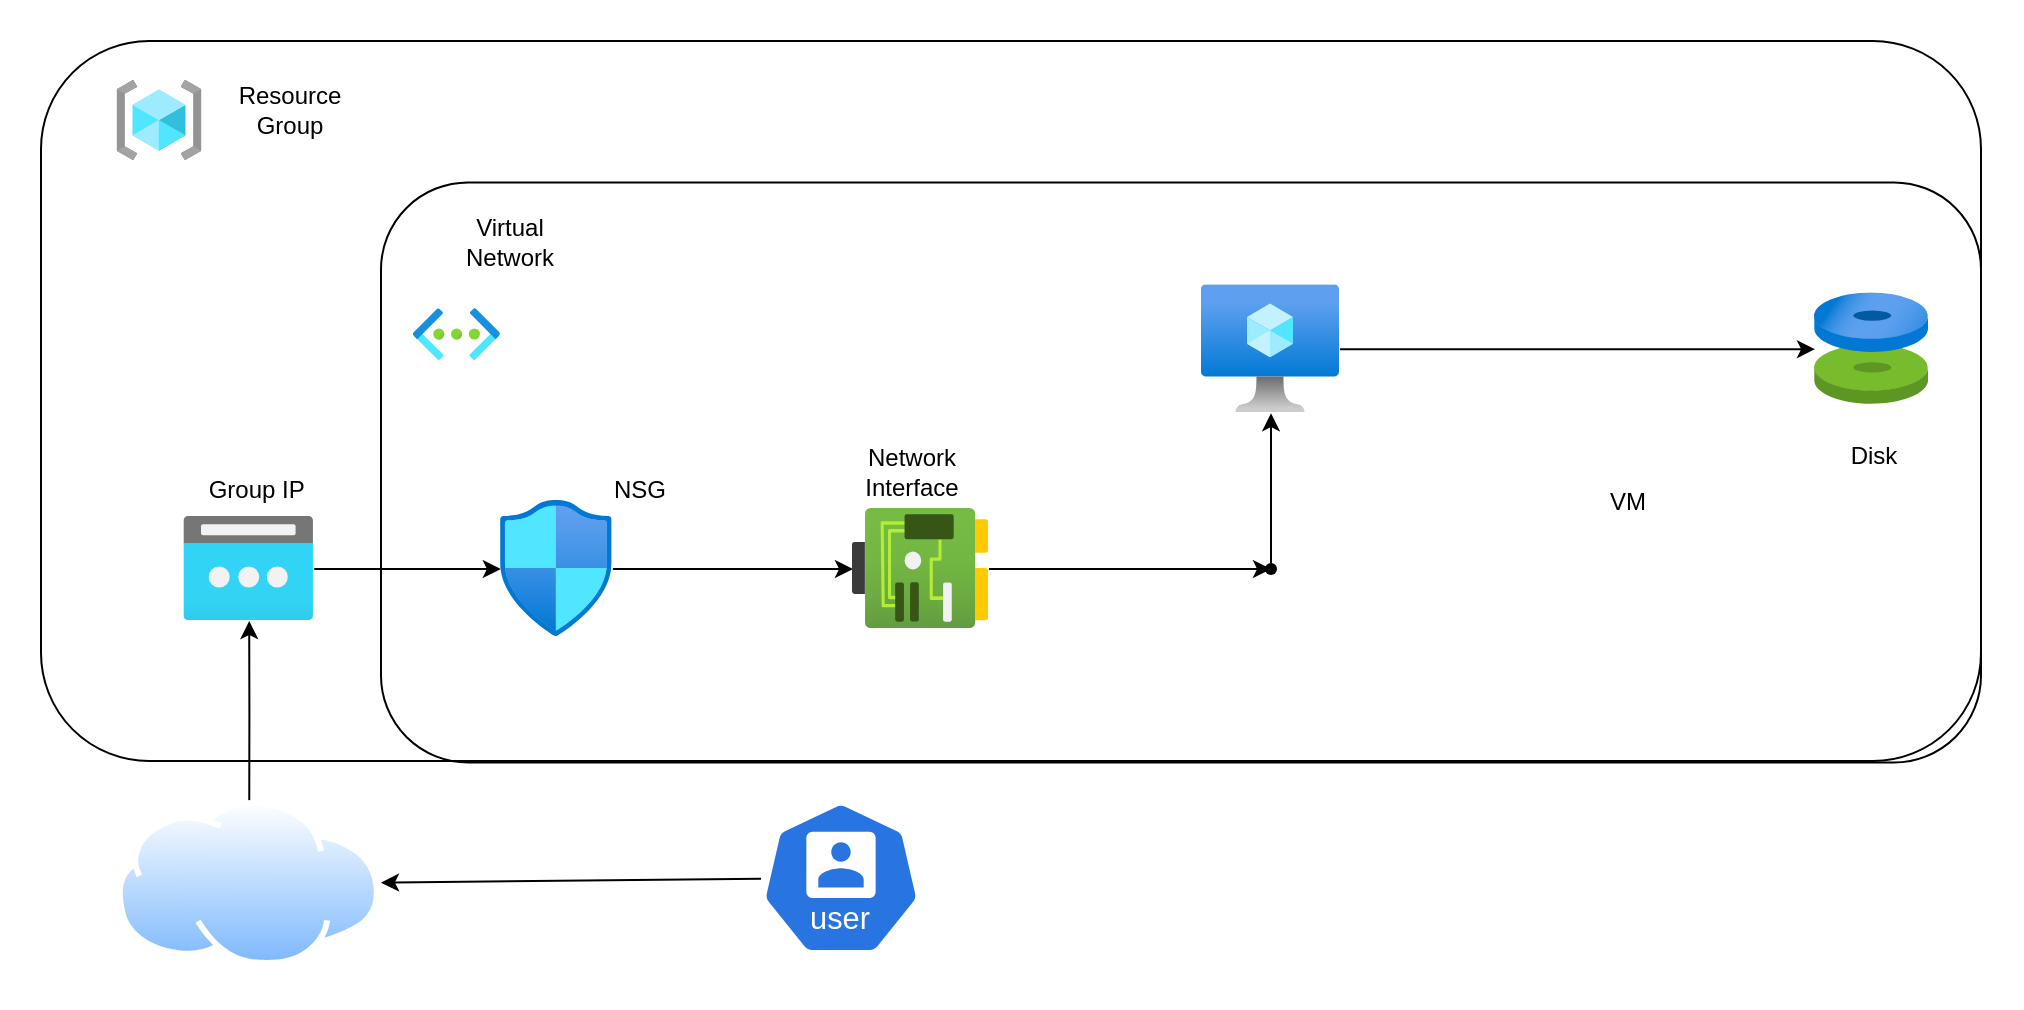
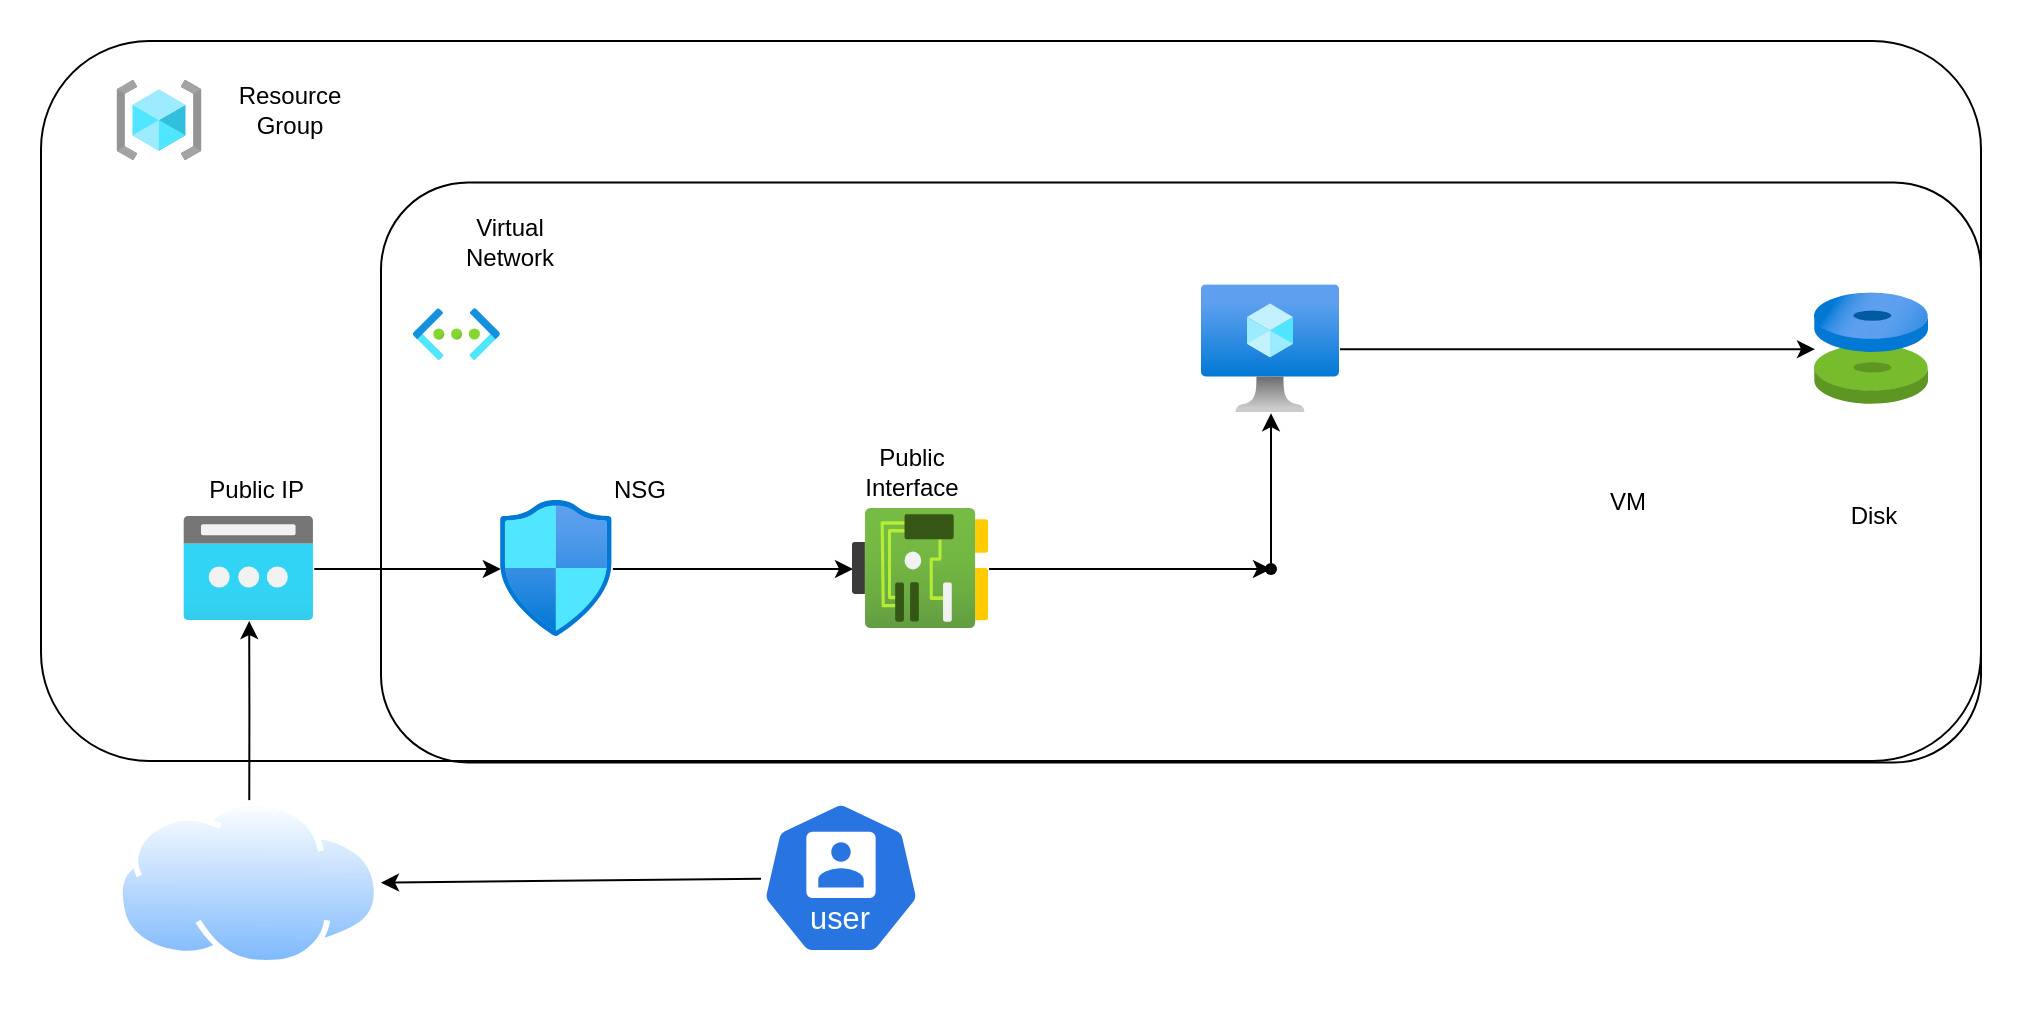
(1875, 471) -> (1875, 531)
(913, 473) -> (913, 473)
(261, 491) -> (261, 491)
